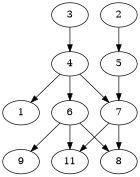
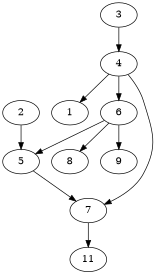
(70, 134) -> (73, 136)
(119, 134) -> none
